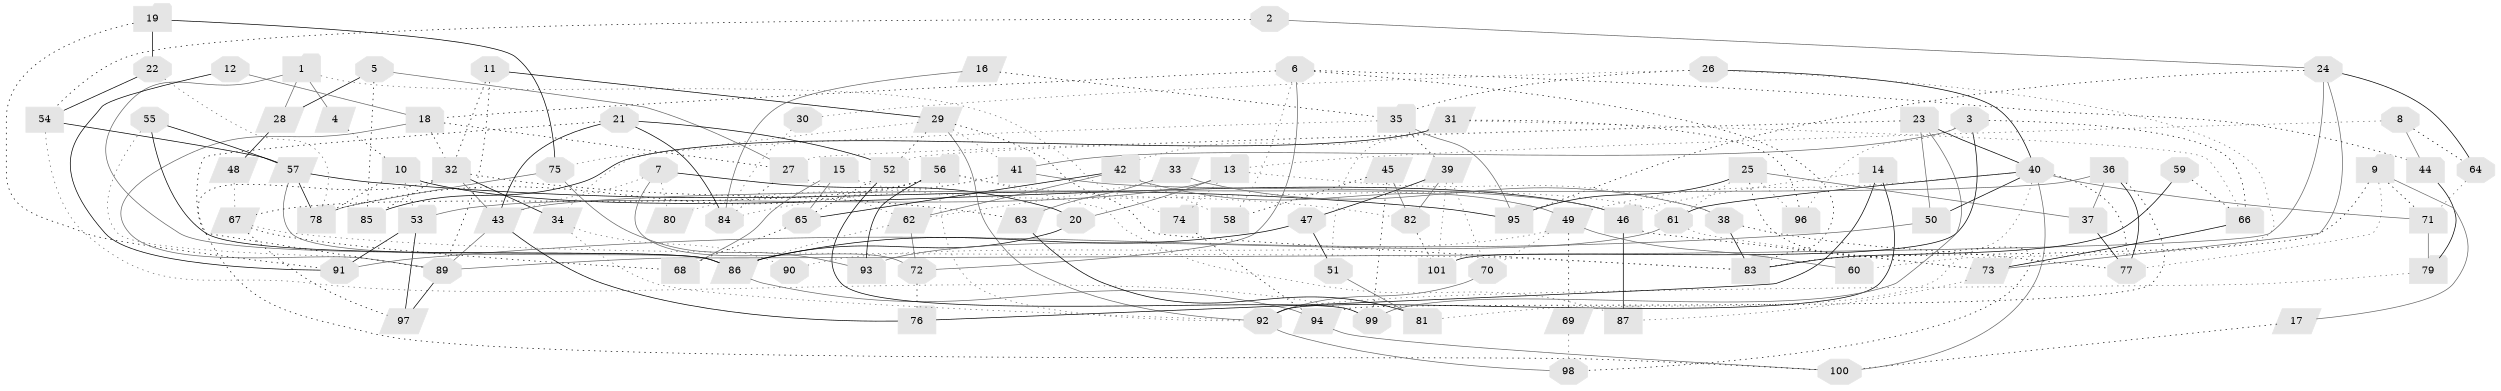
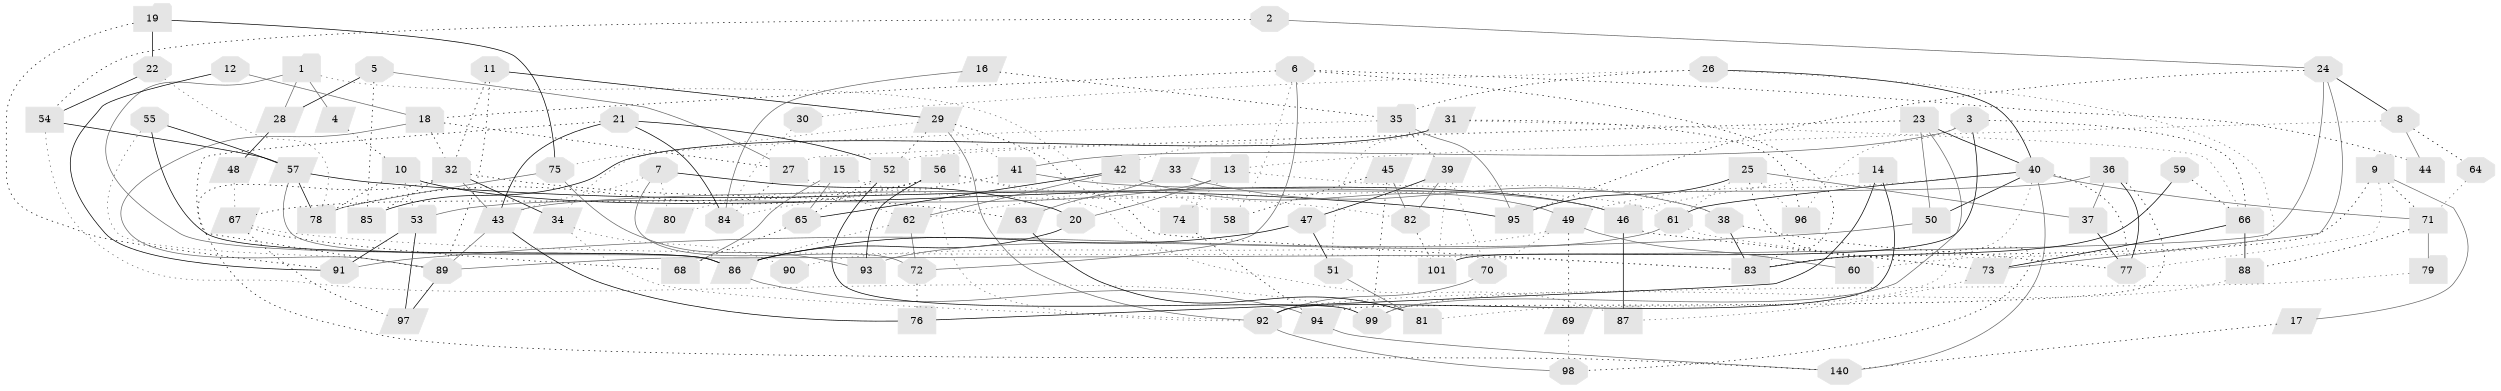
(2416, 101) -> (2362, 95)
(2456, 222) -> none
none -> (2245, 271)
(1840, 372) -> (1840, 372)
